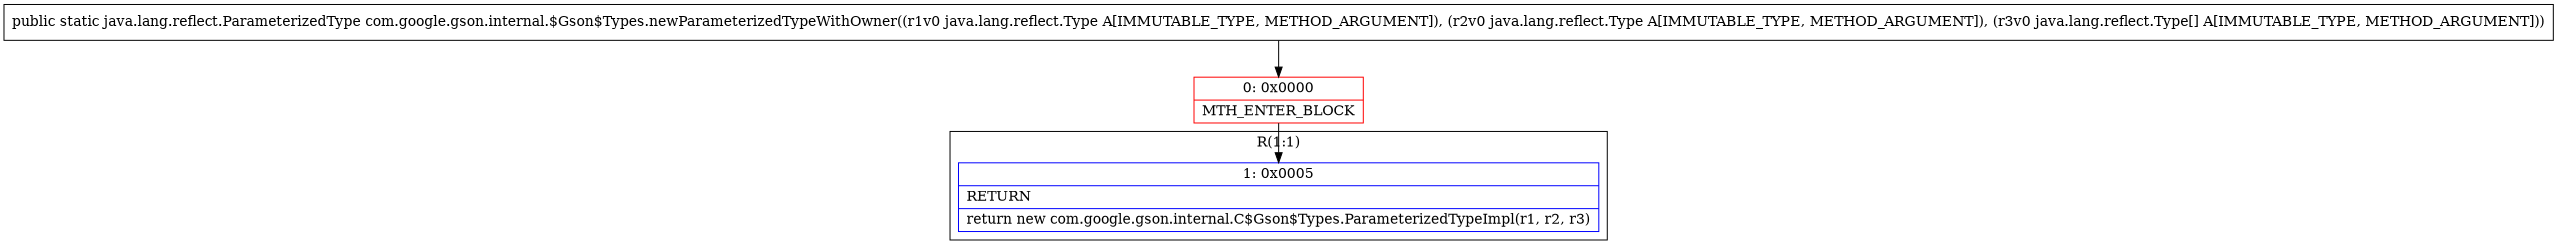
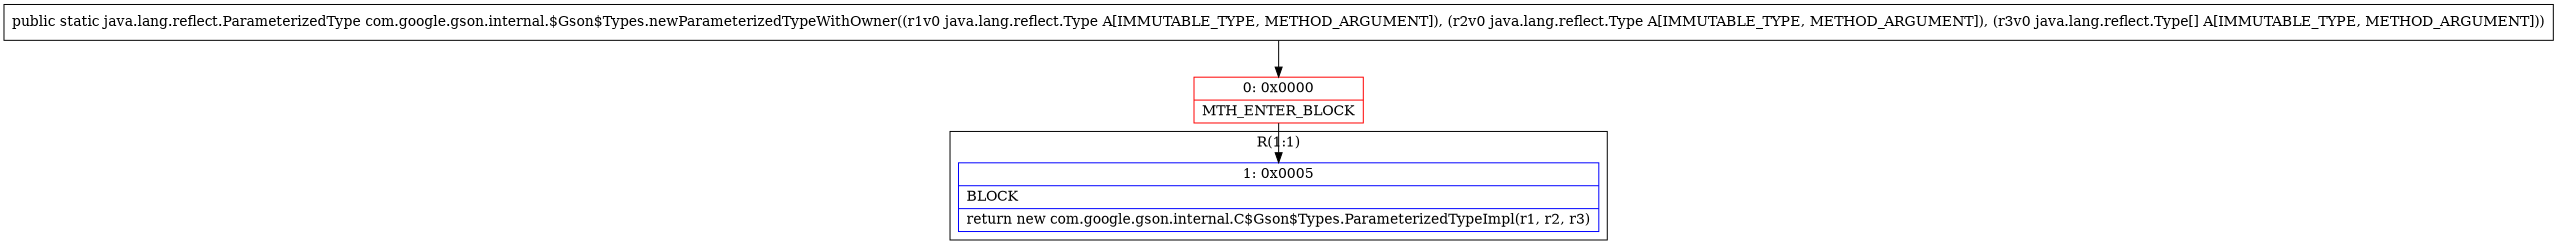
(999, 197) -> (992, 197)
